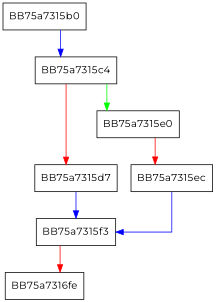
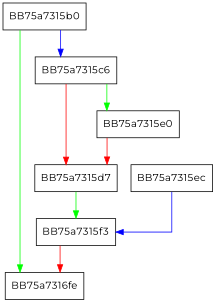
(76, 70) -> (76, 70)
none -> (20, 147)
(155, 147) -> (107, 147)
(76, 201) -> (76, 201)
